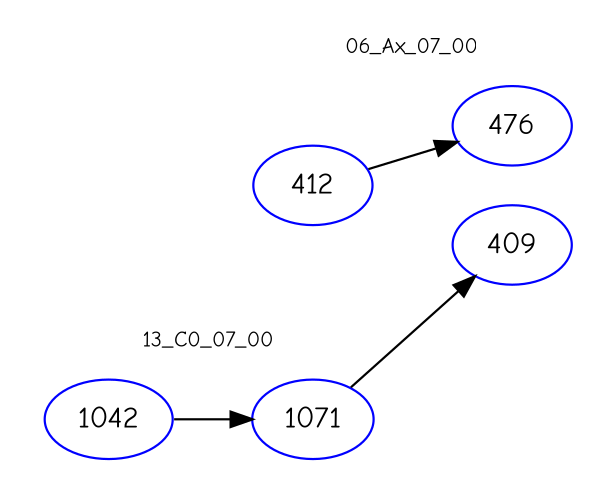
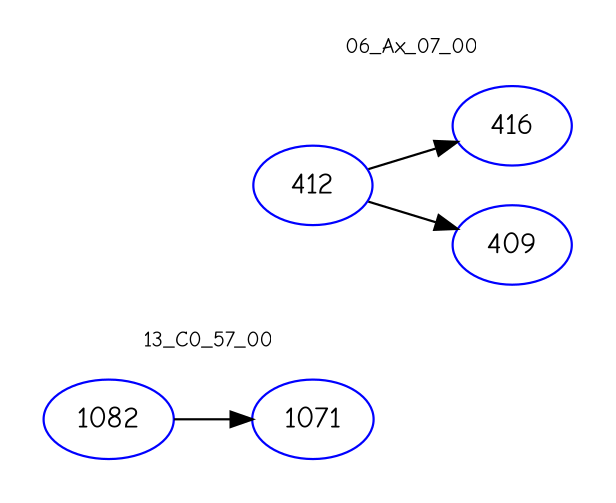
(512, 126) -> (512, 126)
(405, 339) -> (402, 212)
(209, 341) -> (209, 341)
(109, 419) -> (109, 419)
